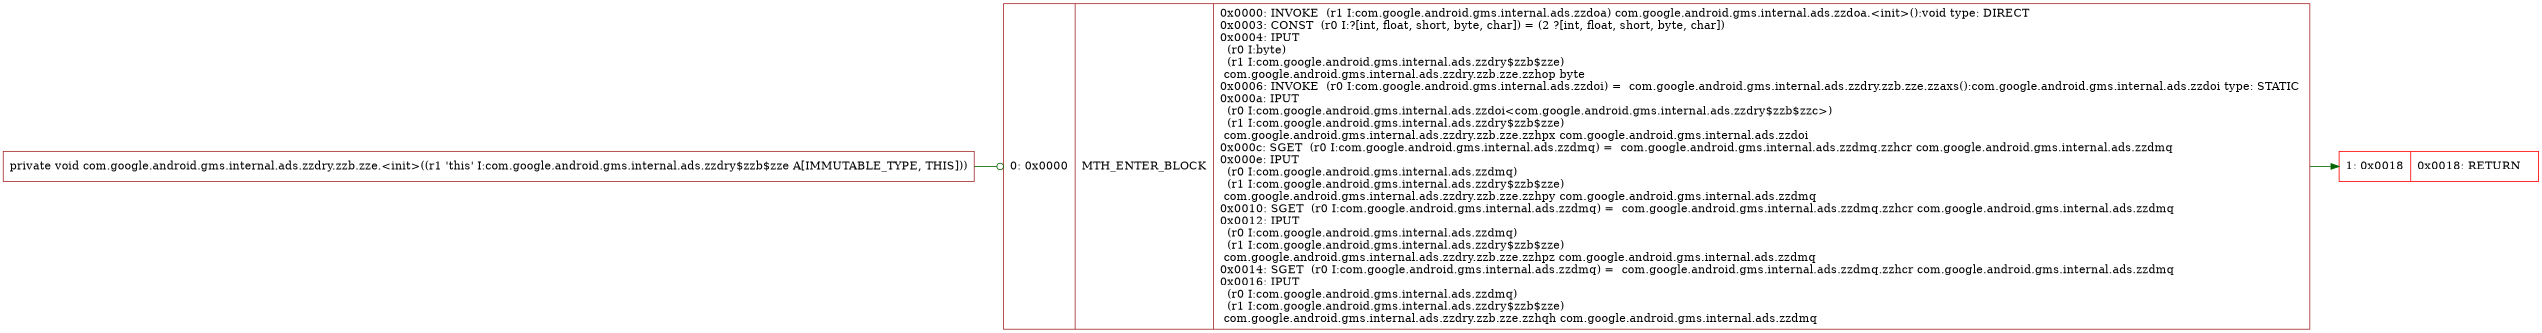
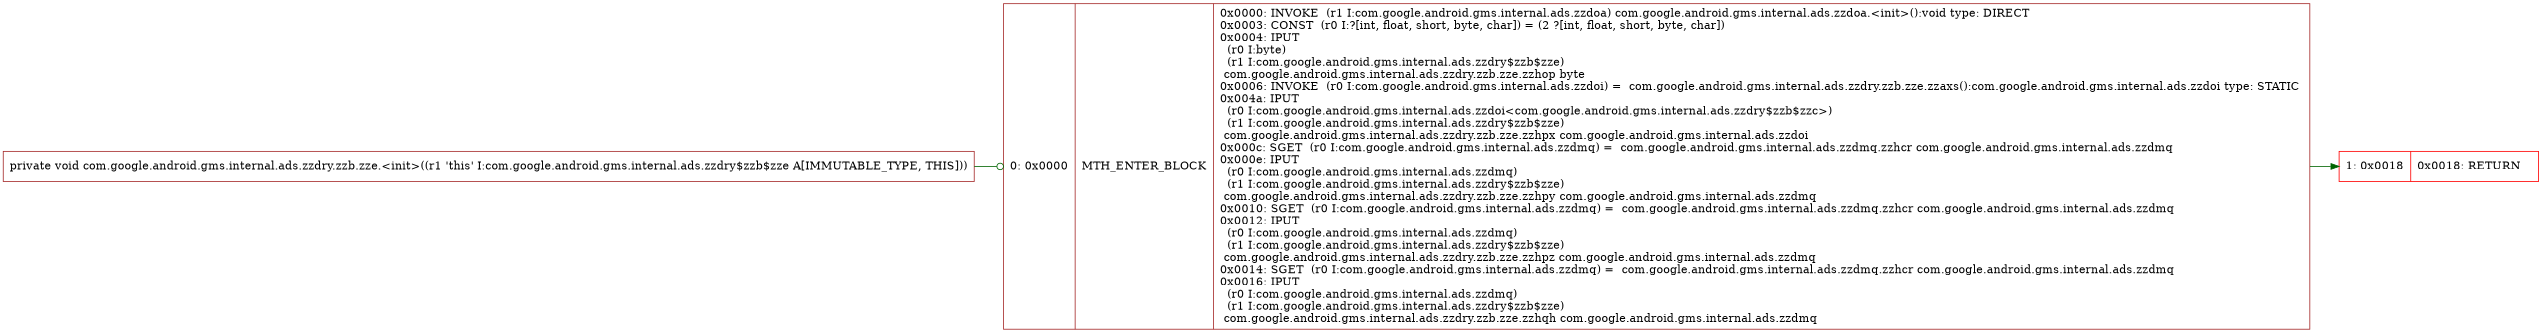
(1263, 99) -> (1263, 99)
